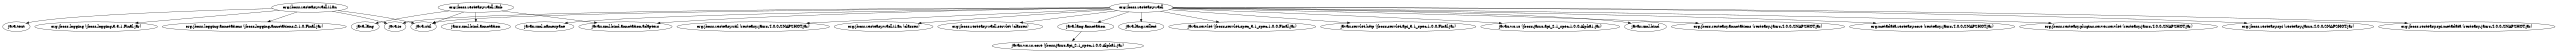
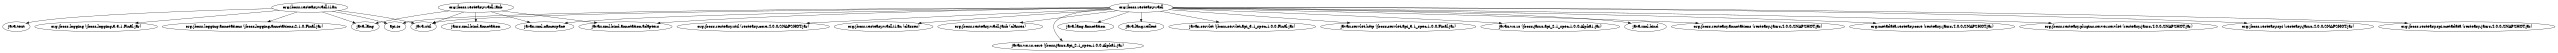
none -> (338, 17)
none -> (516, 19)
(395, 27) -> (395, 27)
(753, 27) -> (753, 27)
(990, 27) -> (990, 27)
(1242, 27) -> (1242, 27)
(1645, 27) -> (1645, 27)
(1078, 35) -> (1072, 14)
